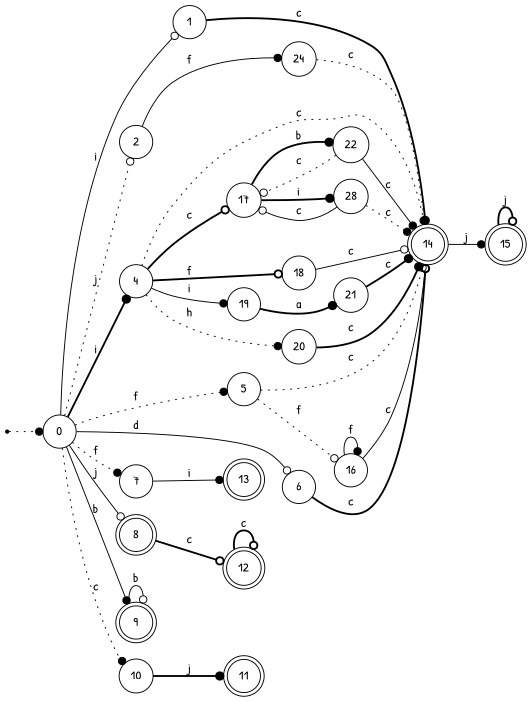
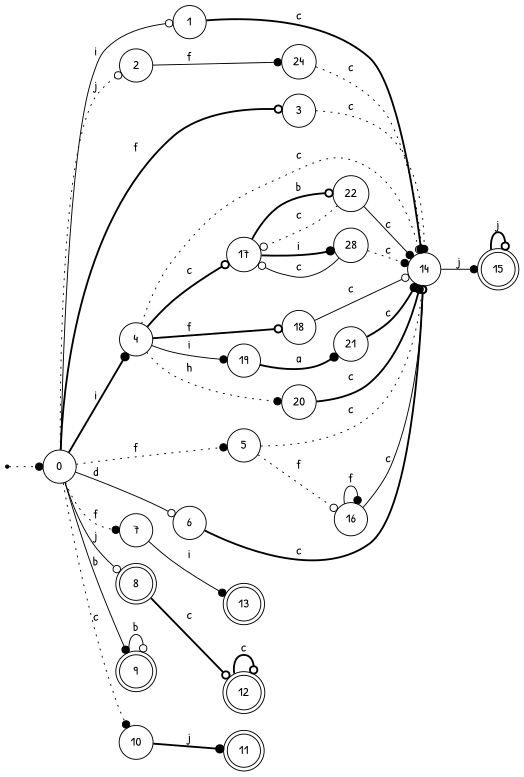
none -> (299, 111)
(281, 151) -> (281, 205)
(428, 244) -> (424, 269)
